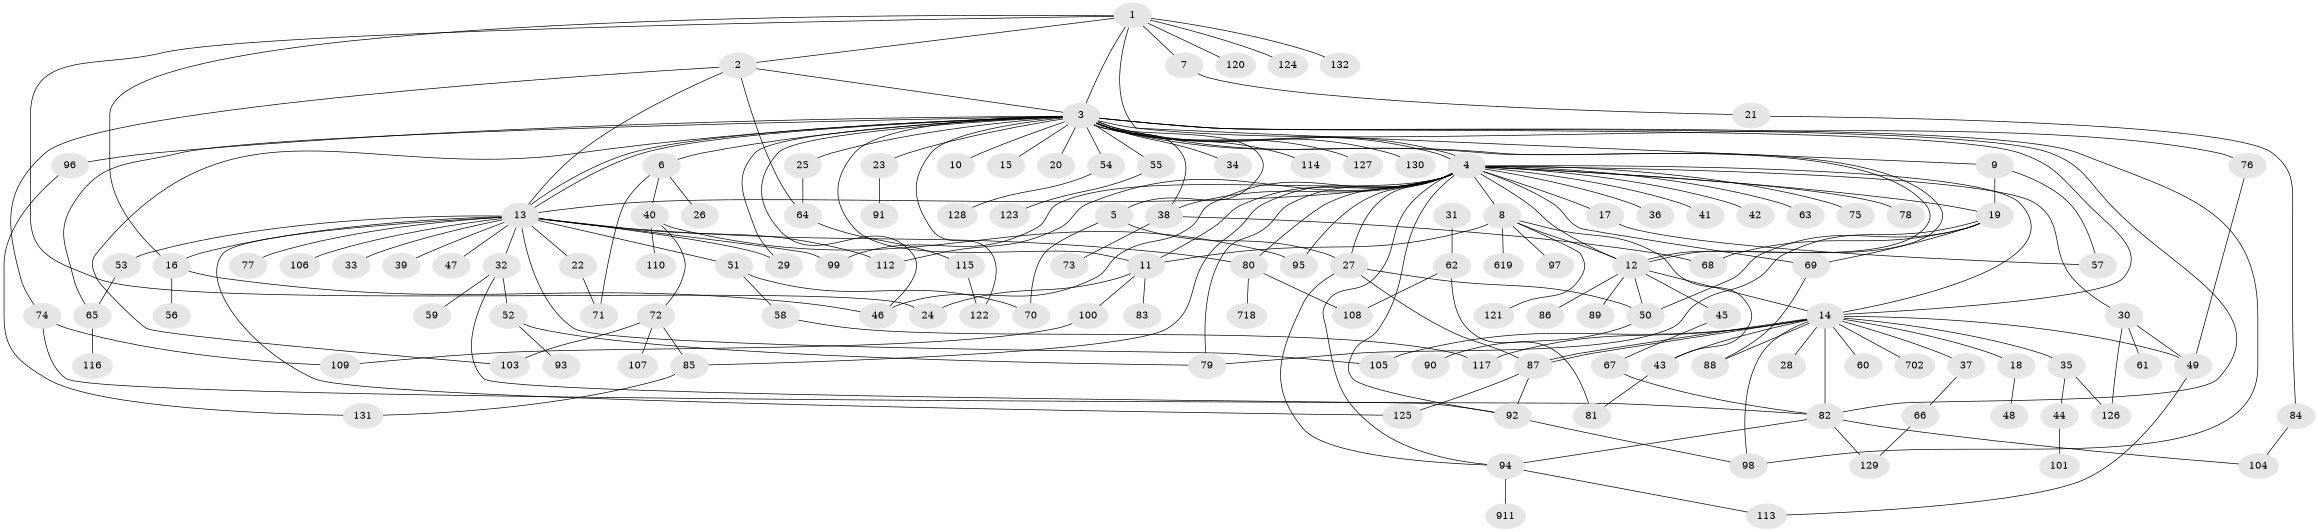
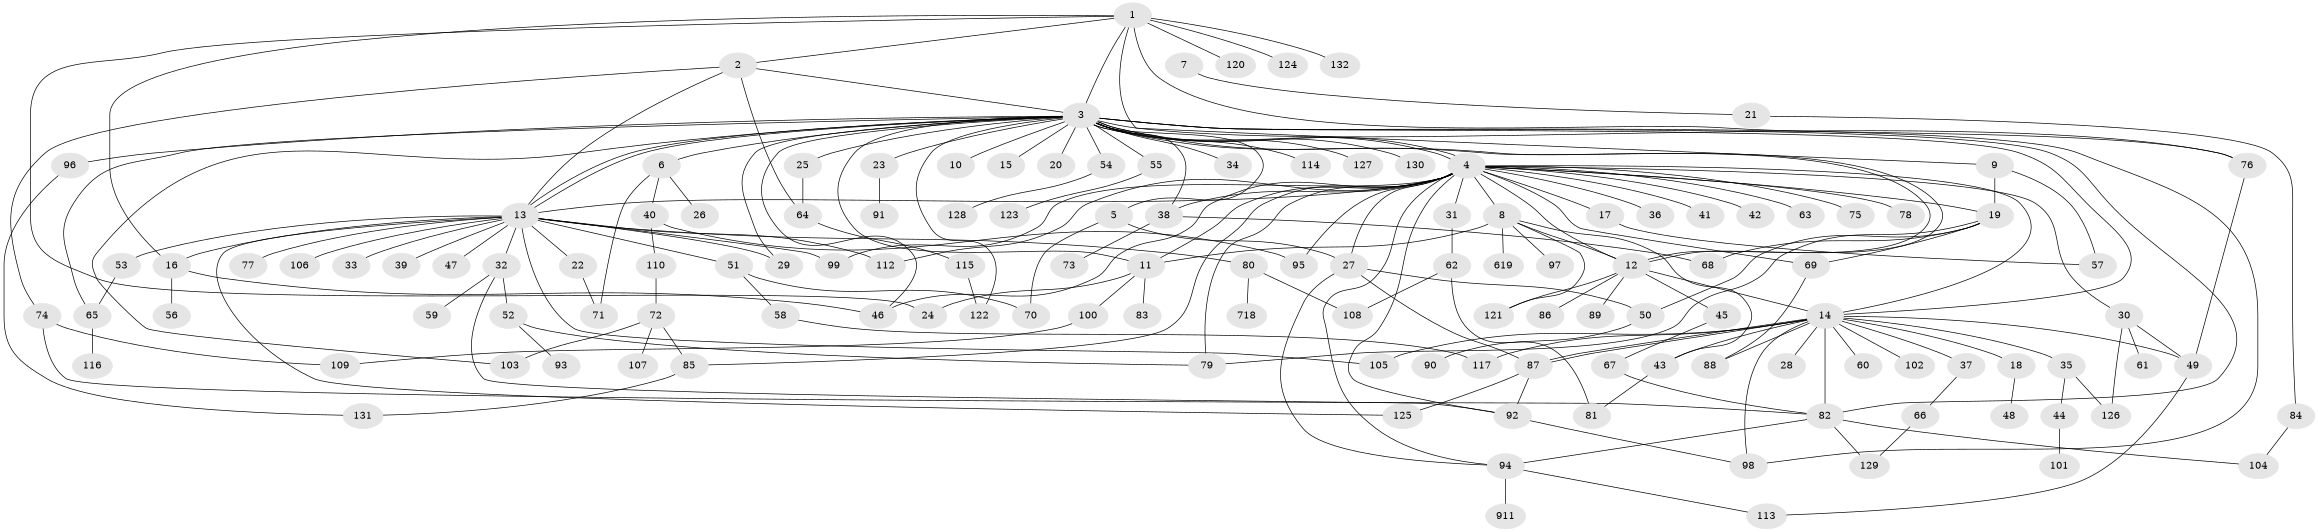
(1158, 40) -> (1664, 126)
(1343, 197) -> (1459, 191)
(685, 264) -> (656, 289)
(1639, 291) -> (1582, 285)
(1915, 366) -> (1915, 366)
